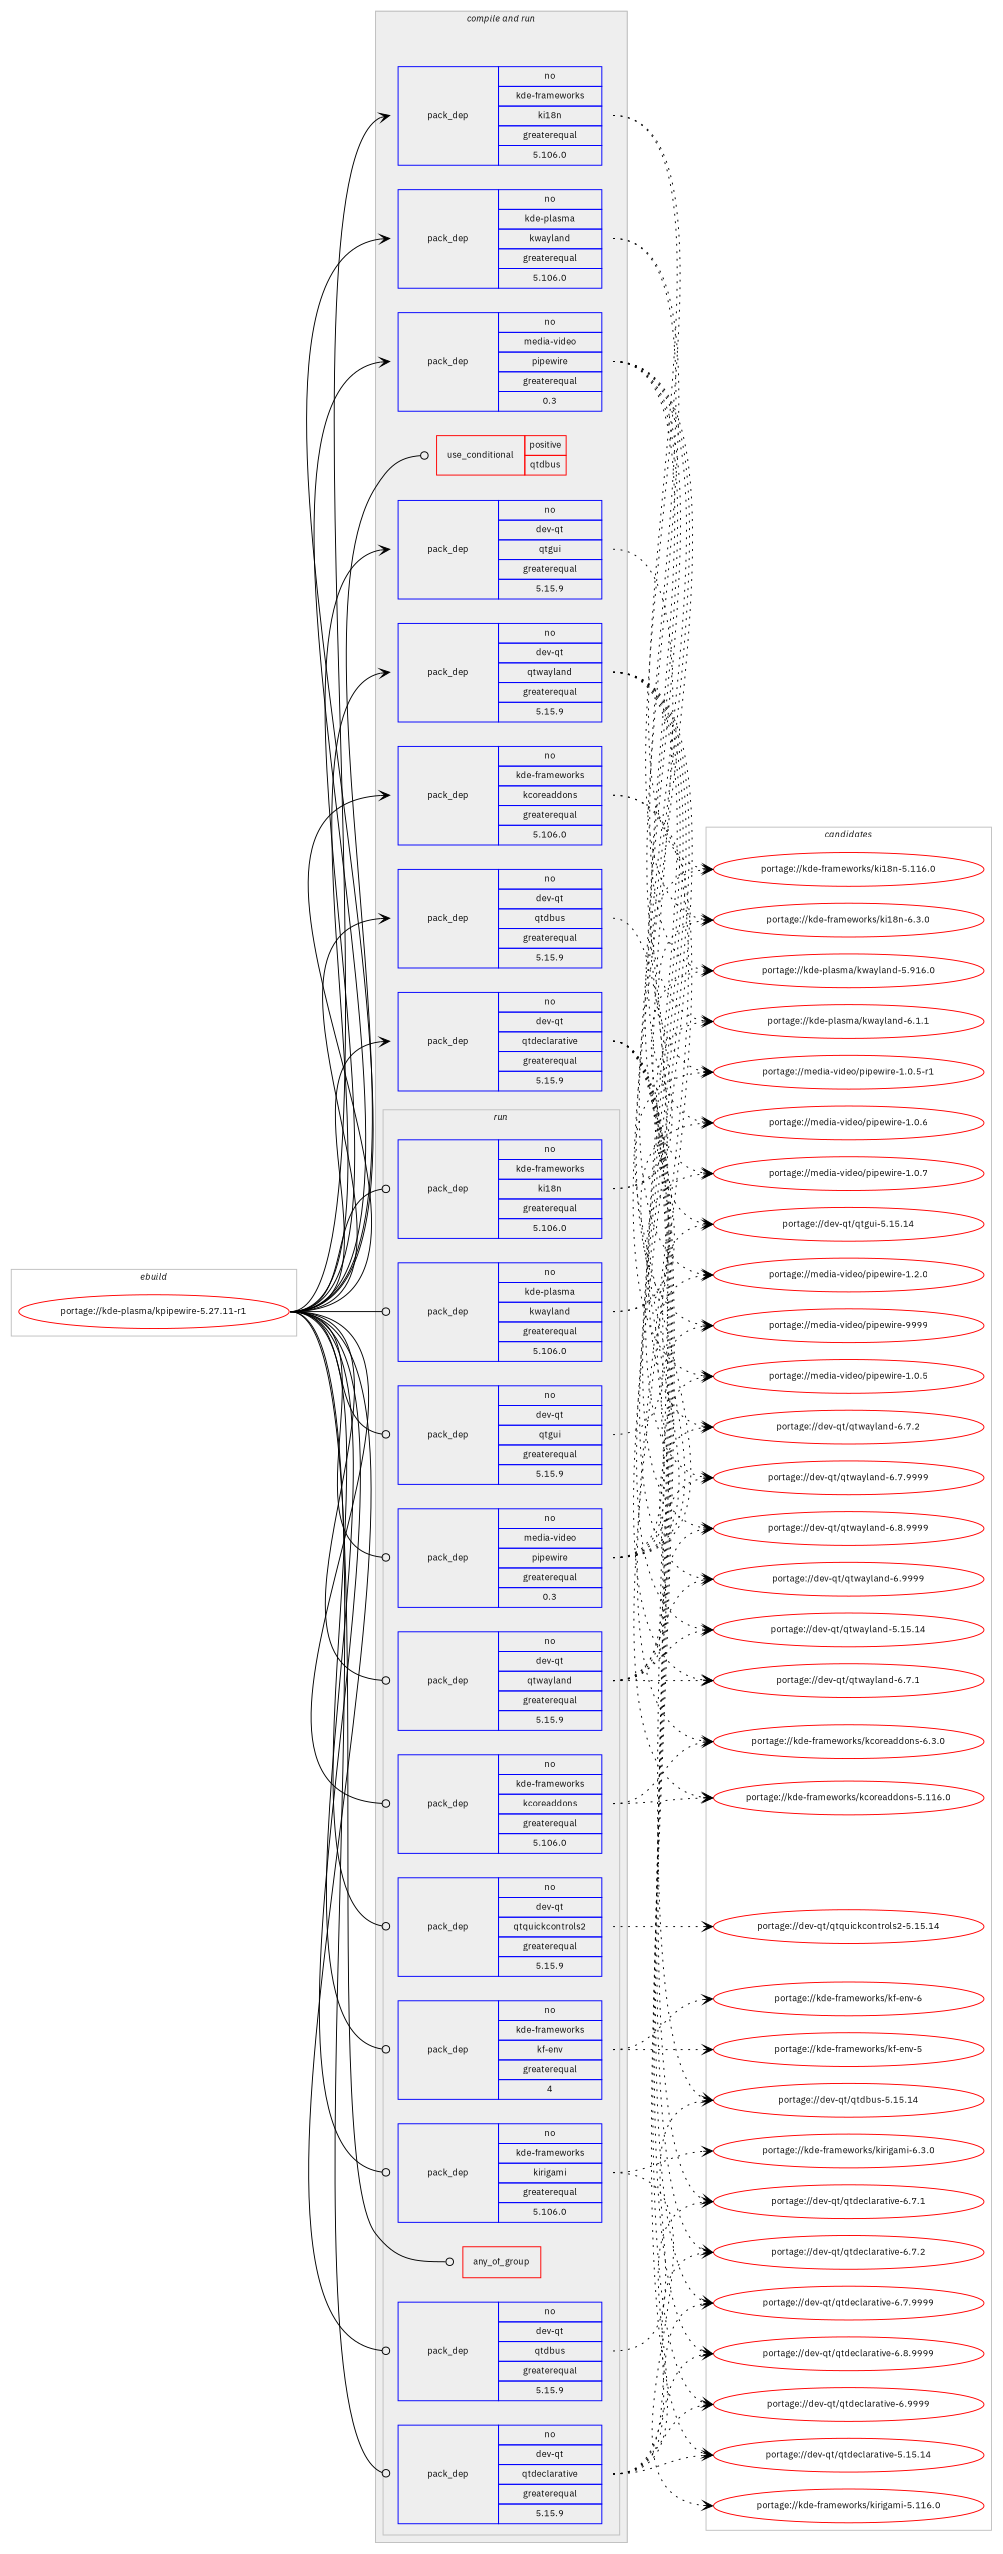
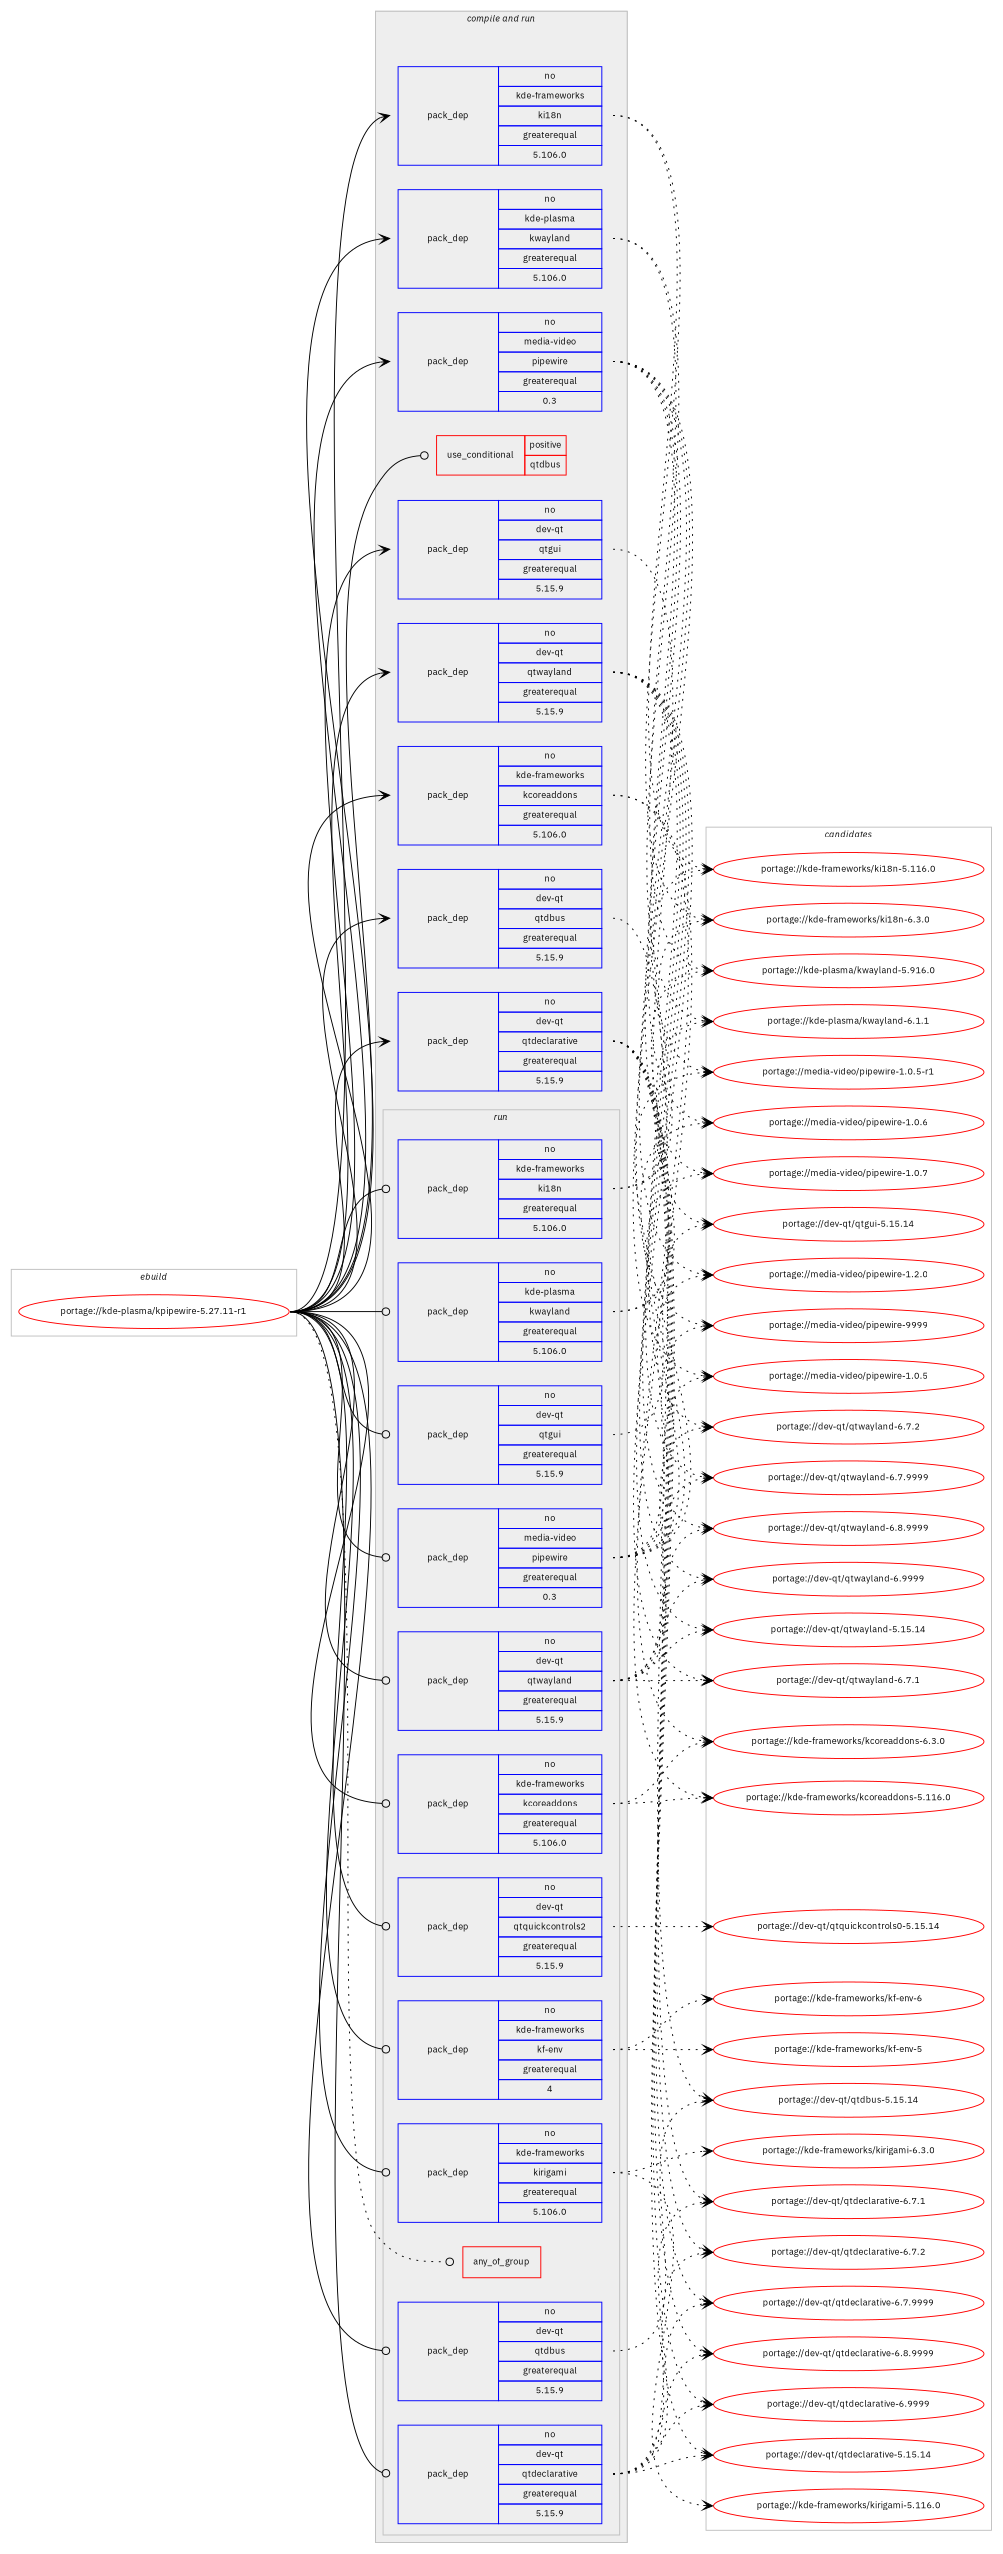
(348, 1833) -> (348, 1833)
(849, 1927) -> (849, 1927)
